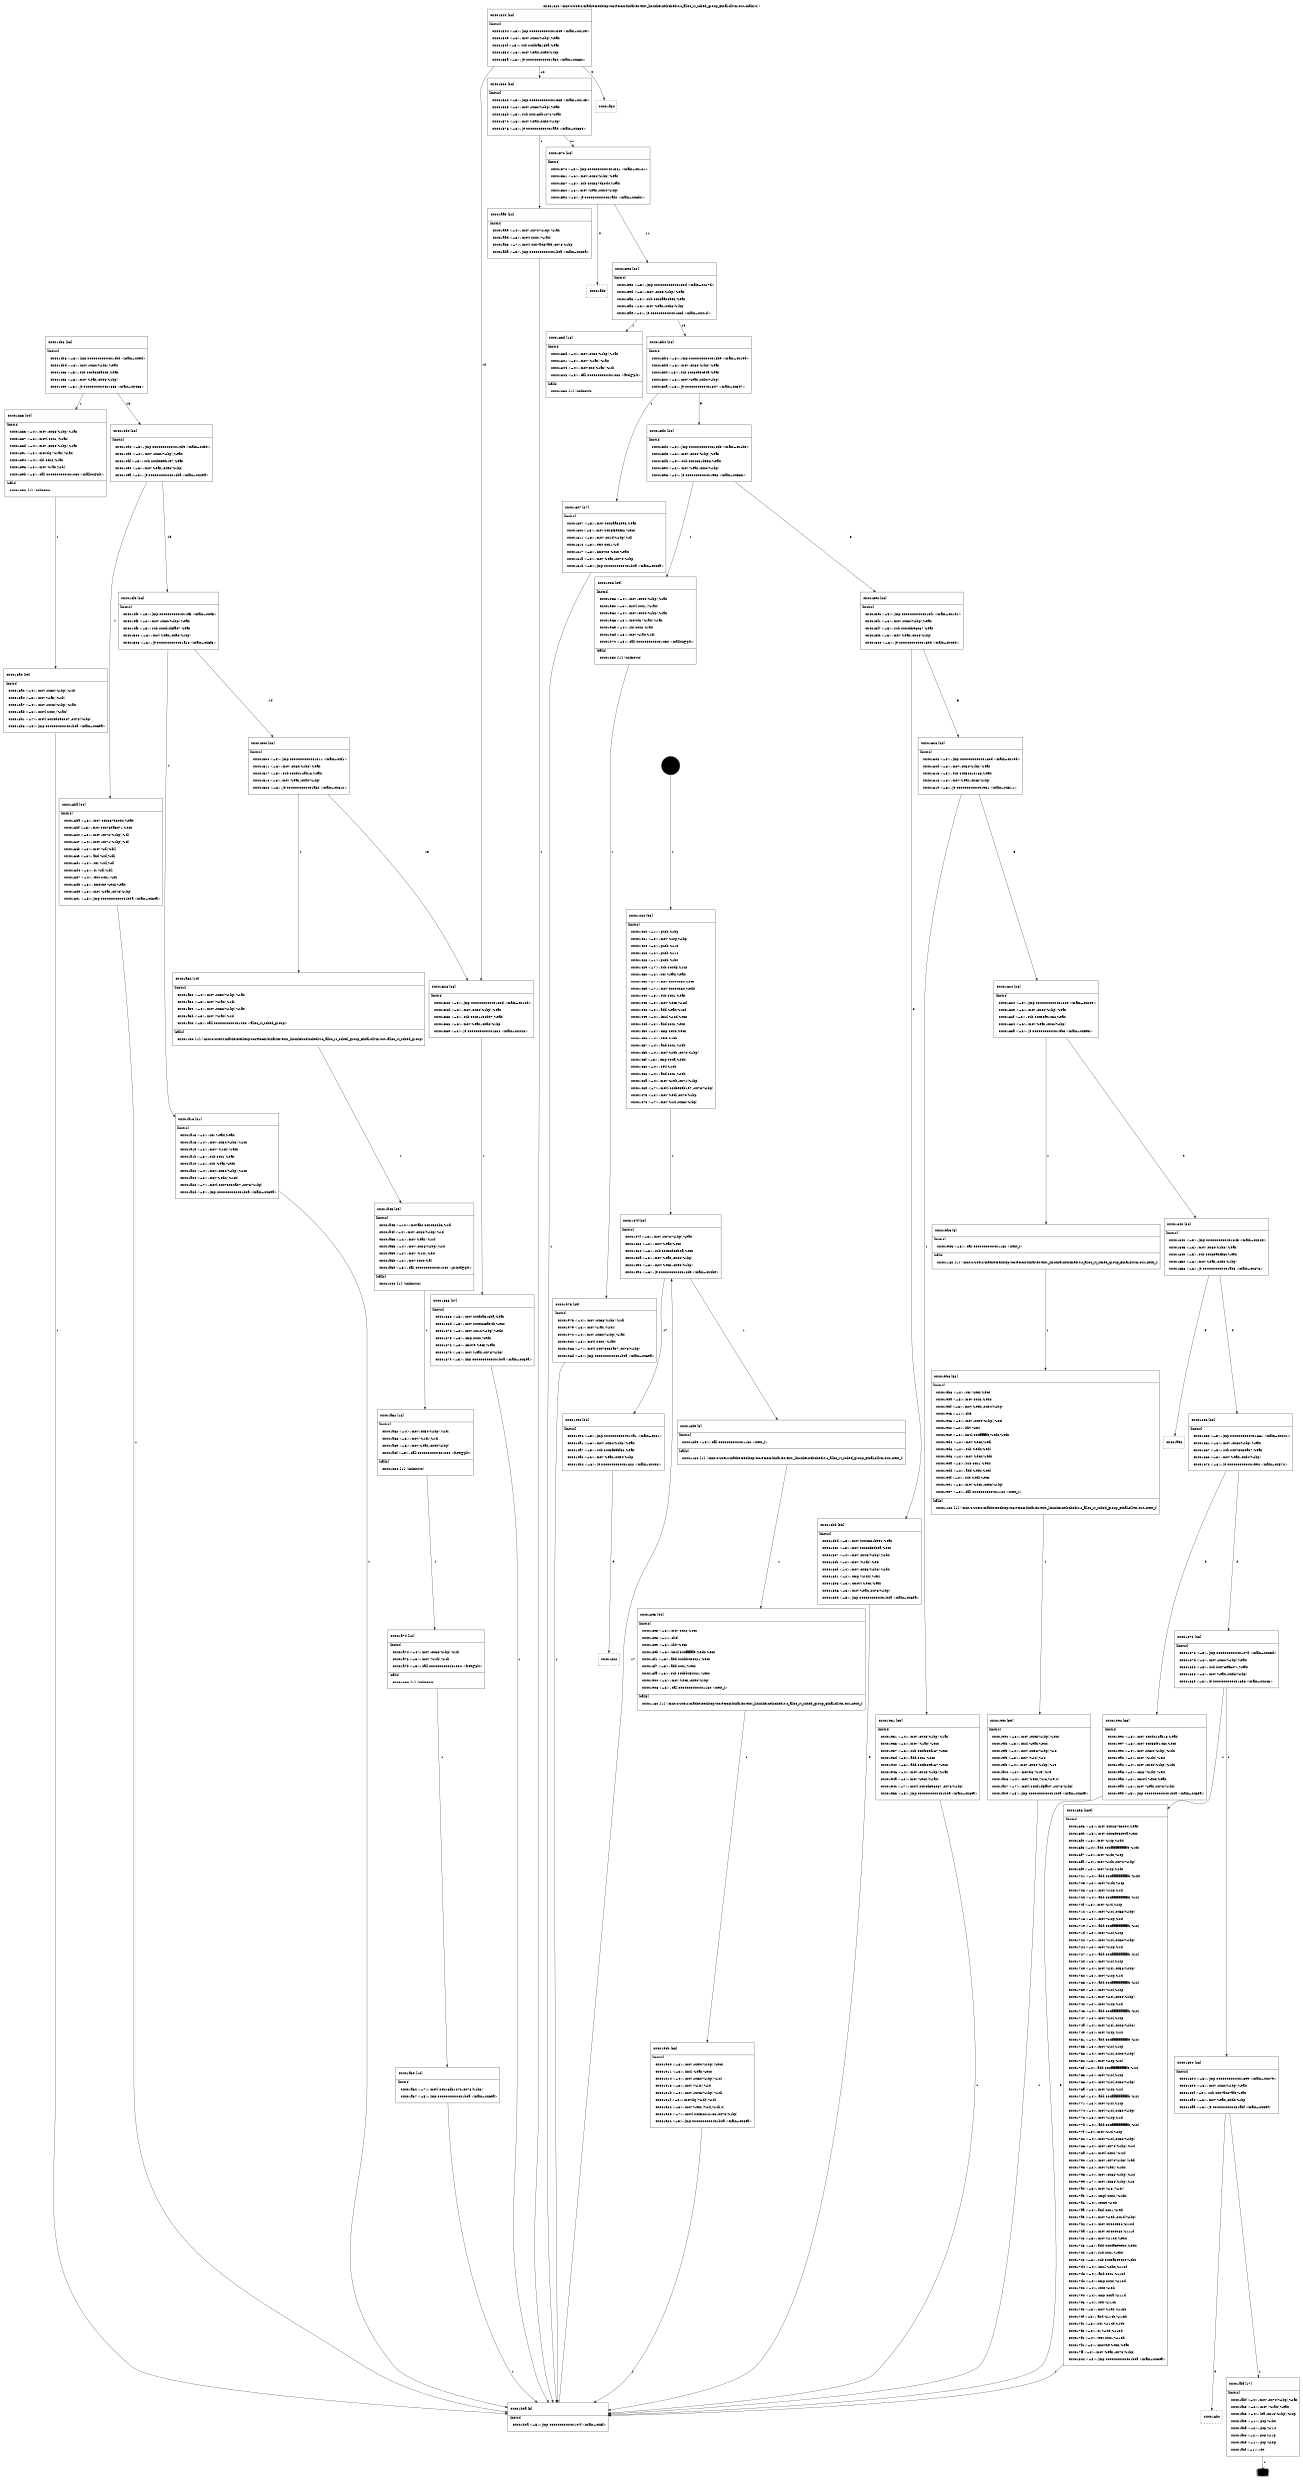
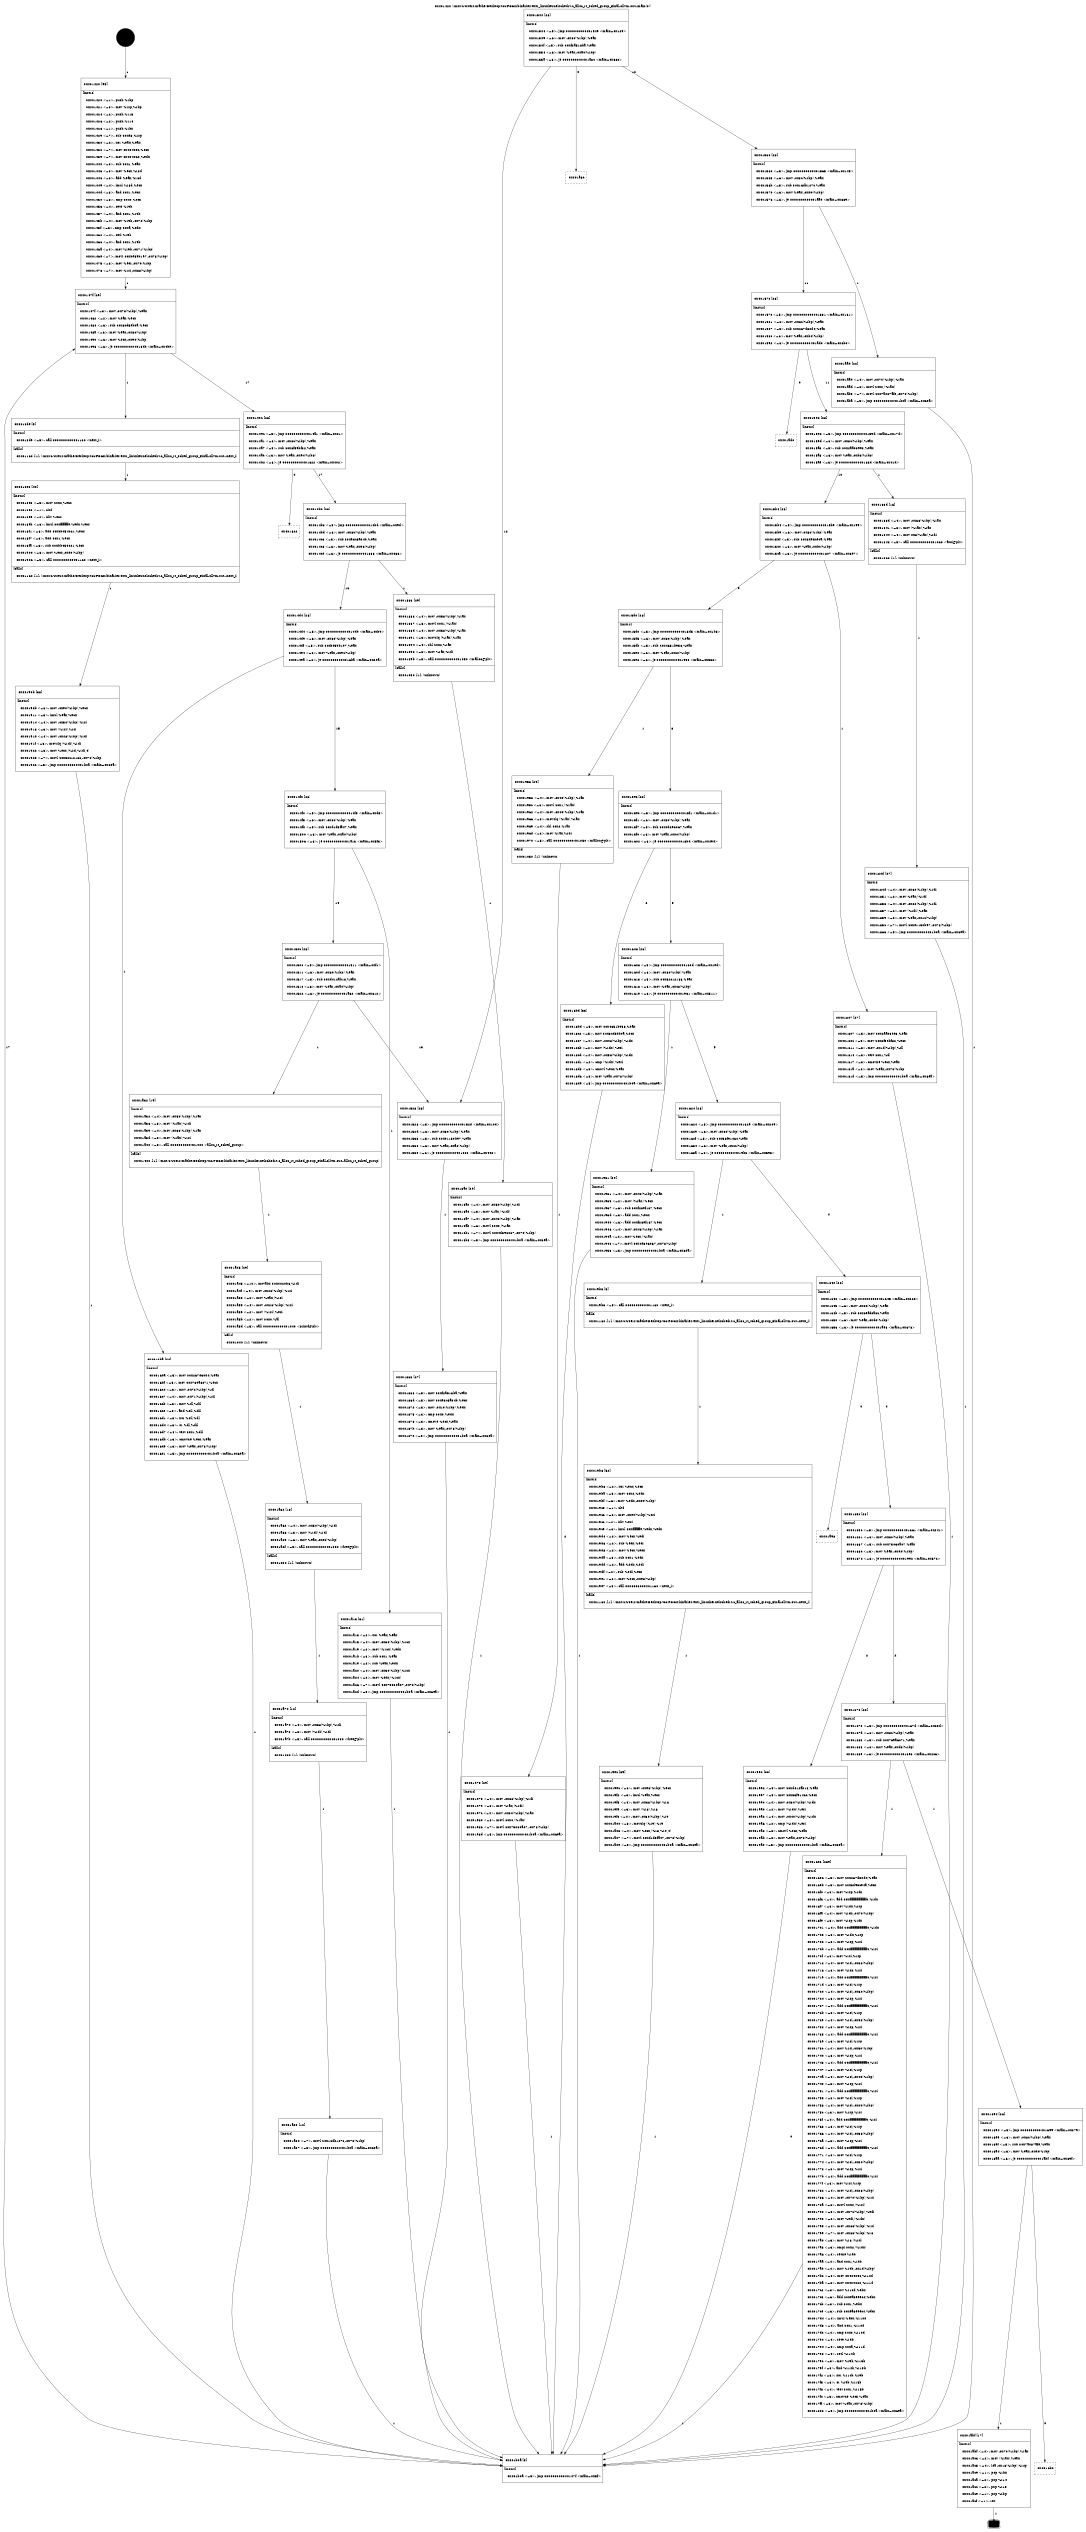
none -> (324, 485)
none -> (917, 903)
